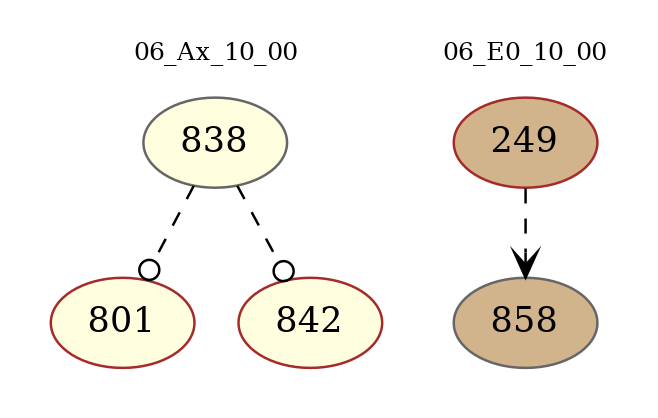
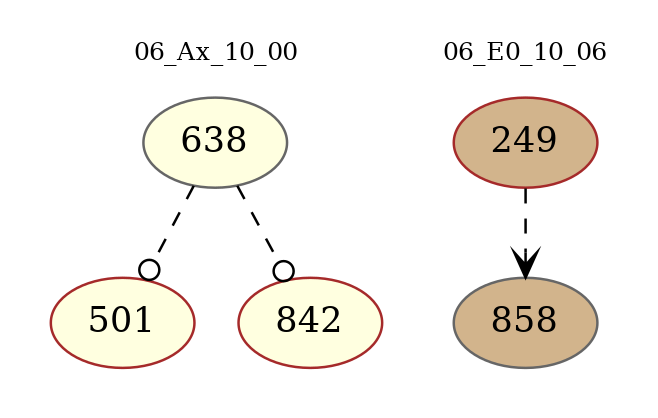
(526, 54) -> (526, 54)
(215, 143) -> (215, 143)
(123, 323) -> (123, 323)
